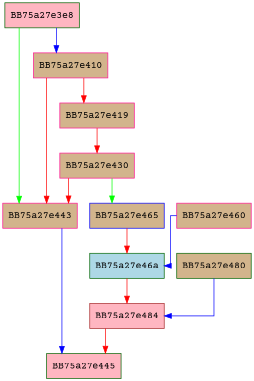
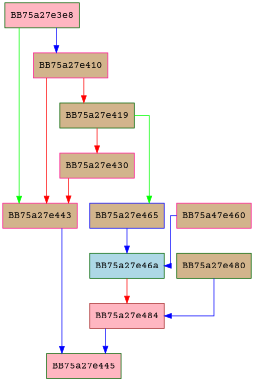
(97, 116) -> (97, 116)
(112, 187) -> (149, 148)
(214, 216) -> (214, 216)
(127, 237) -> (127, 237)
(105, 337) -> (105, 337)
